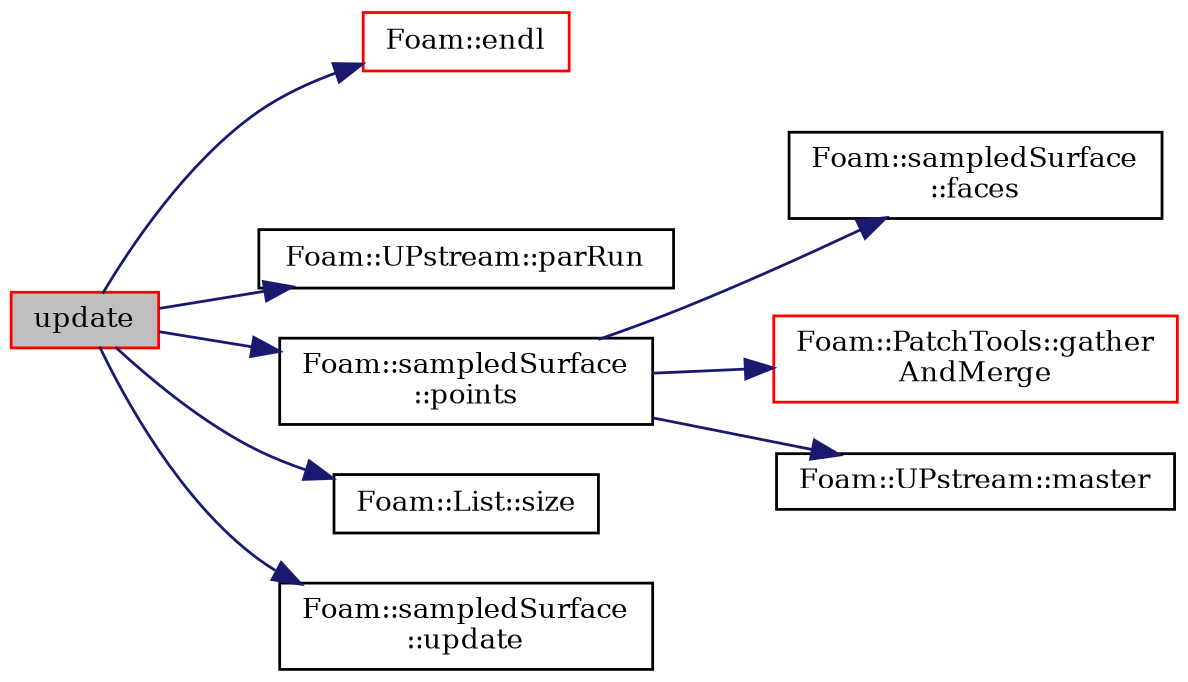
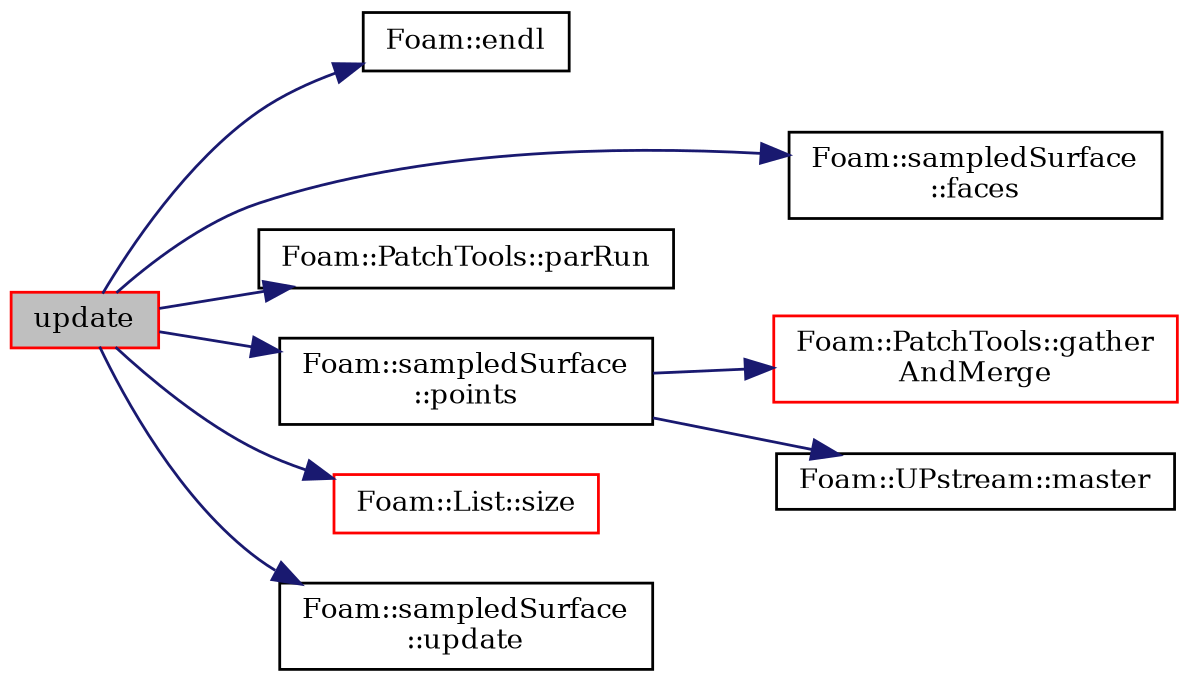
(466, 42) -> (466, 42)
(466, 259) -> (466, 259)
(731, 288) -> (423, 166)
(466, 504) -> (466, 504)
